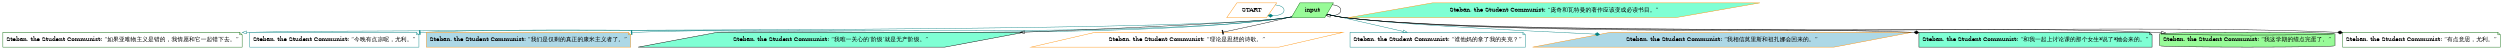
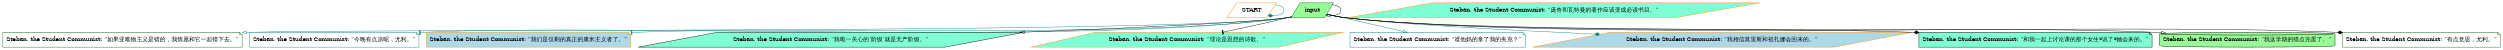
(1187, 40) -> (1187, 40)
